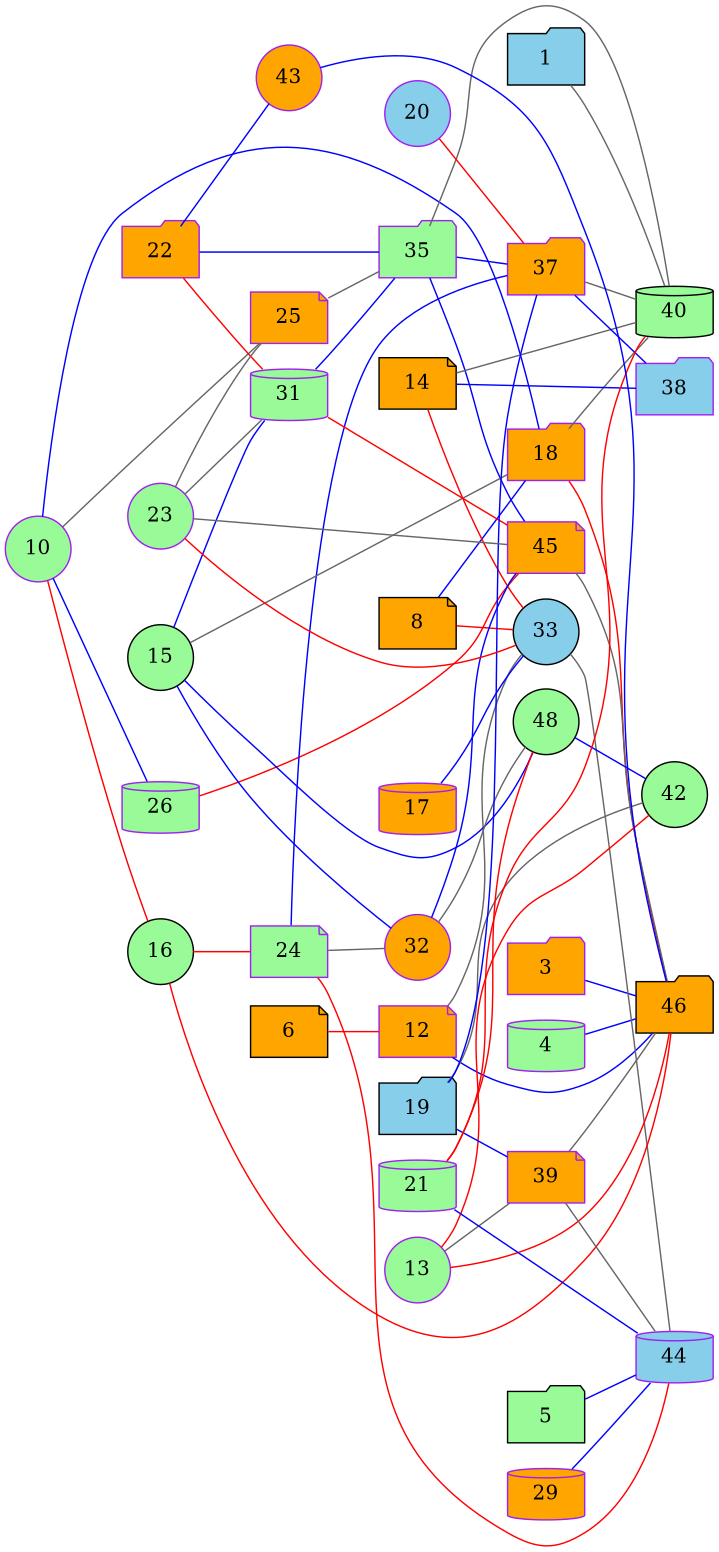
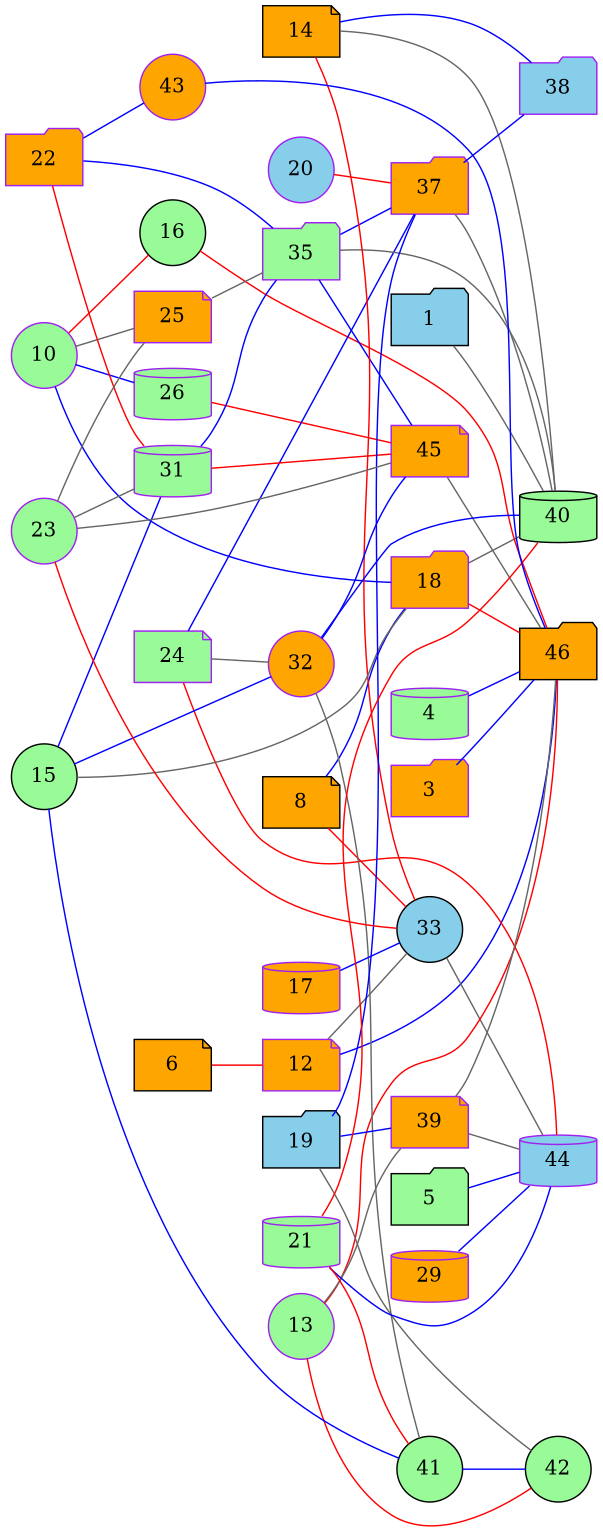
none -> (398, 540)
(546, 722) -> (430, 1469)
(222, 952) -> none
